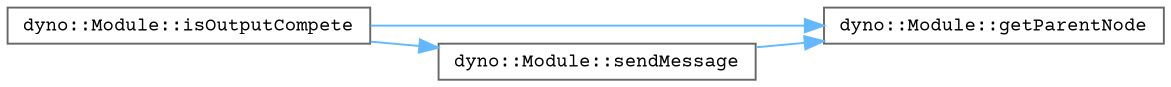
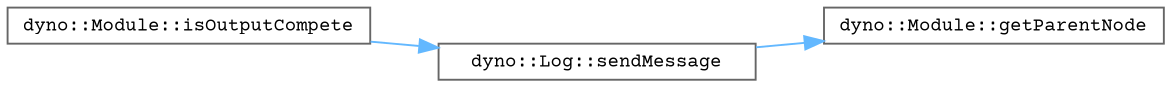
(588, 26) -> none
(597, 62) -> (597, 62)
